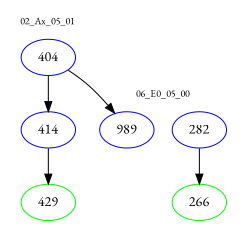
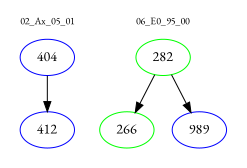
(163, 94) -> (163, 22)
(98, 95) -> (179, 89)
(48, 130) -> (47, 130)
(199, 130) -> (163, 57)
(48, 202) -> none
